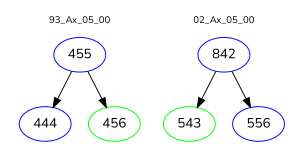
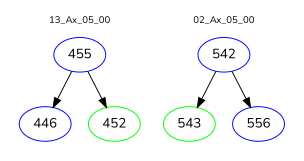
(80, 21) -> (80, 21)
(224, 55) -> (224, 55)
(45, 124) -> (45, 124)
(114, 124) -> (114, 124)
